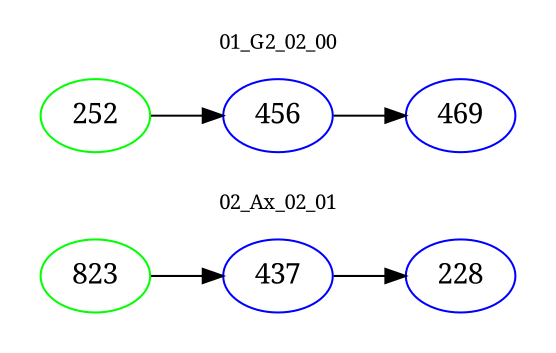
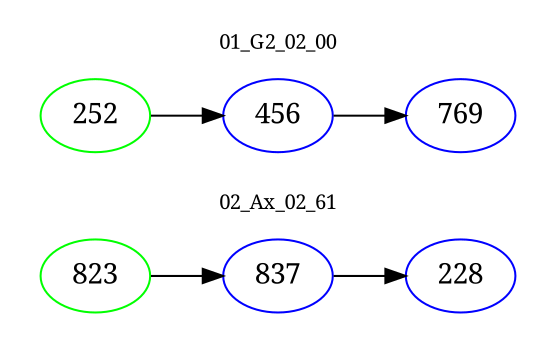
(461, 116) -> (461, 116)
(278, 204) -> (278, 204)
(278, 276) -> (278, 276)
